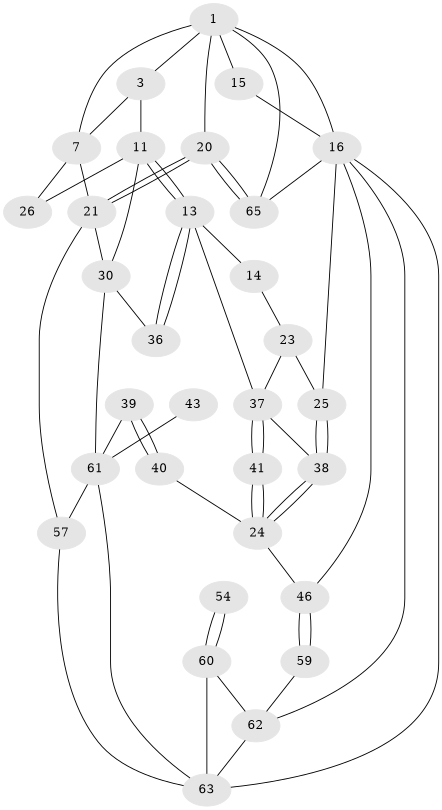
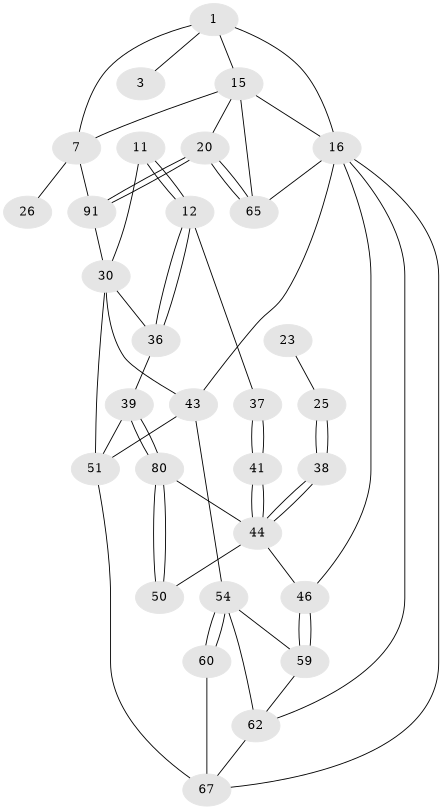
(206, 84) -> (222, 116)
(279, 101) -> (247, 148)
(109, 116) -> (156, 113)
(141, 116) -> none
(90, 177) -> none
(92, 212) -> (92, 212)
(190, 212) -> (190, 212)
(254, 276) -> none
(329, 276) -> (288, 288)
none -> (123, 355)
none -> (145, 368)
(273, 373) -> none
(290, 437) -> none
(95, 469) -> (95, 469)
(160, 469) -> (160, 469)
none -> (207, 493)
(62, 533) -> none
(258, 533) -> (258, 533)
none -> (160, 597)
none -> (264, 630)
(231, 694) -> (243, 661)
(207, 790) -> (207, 790)
